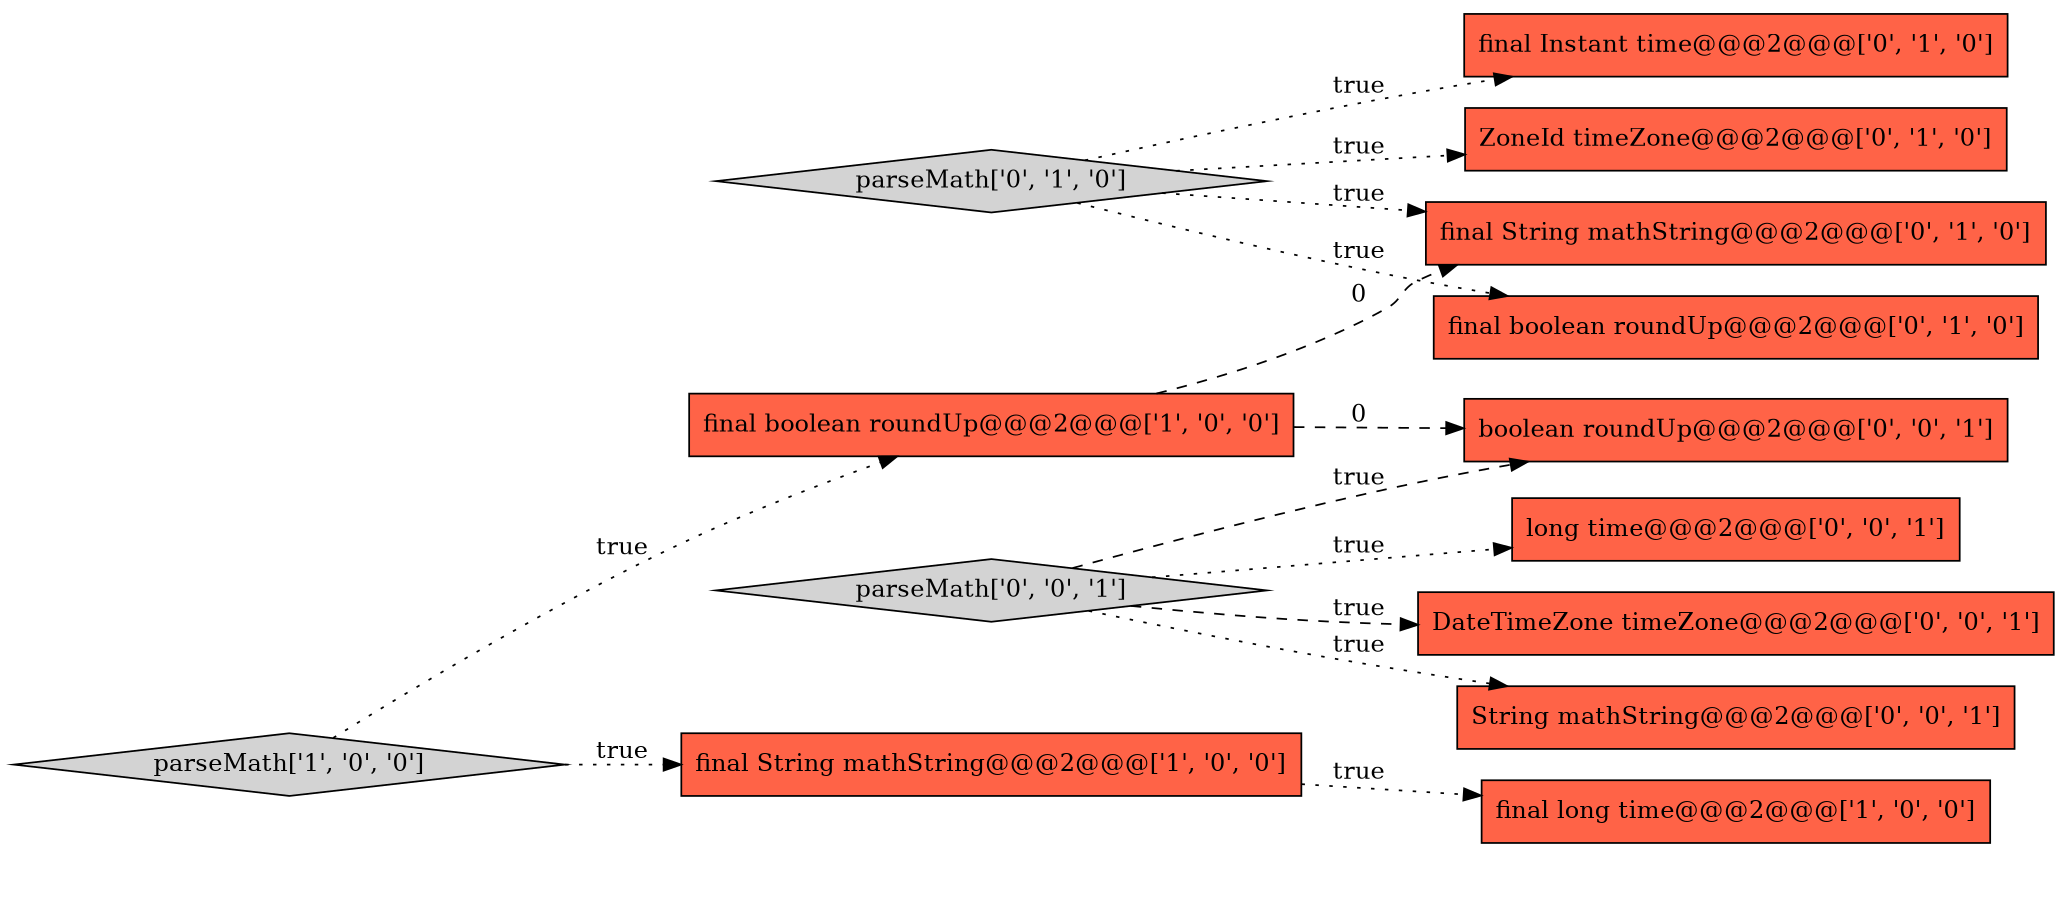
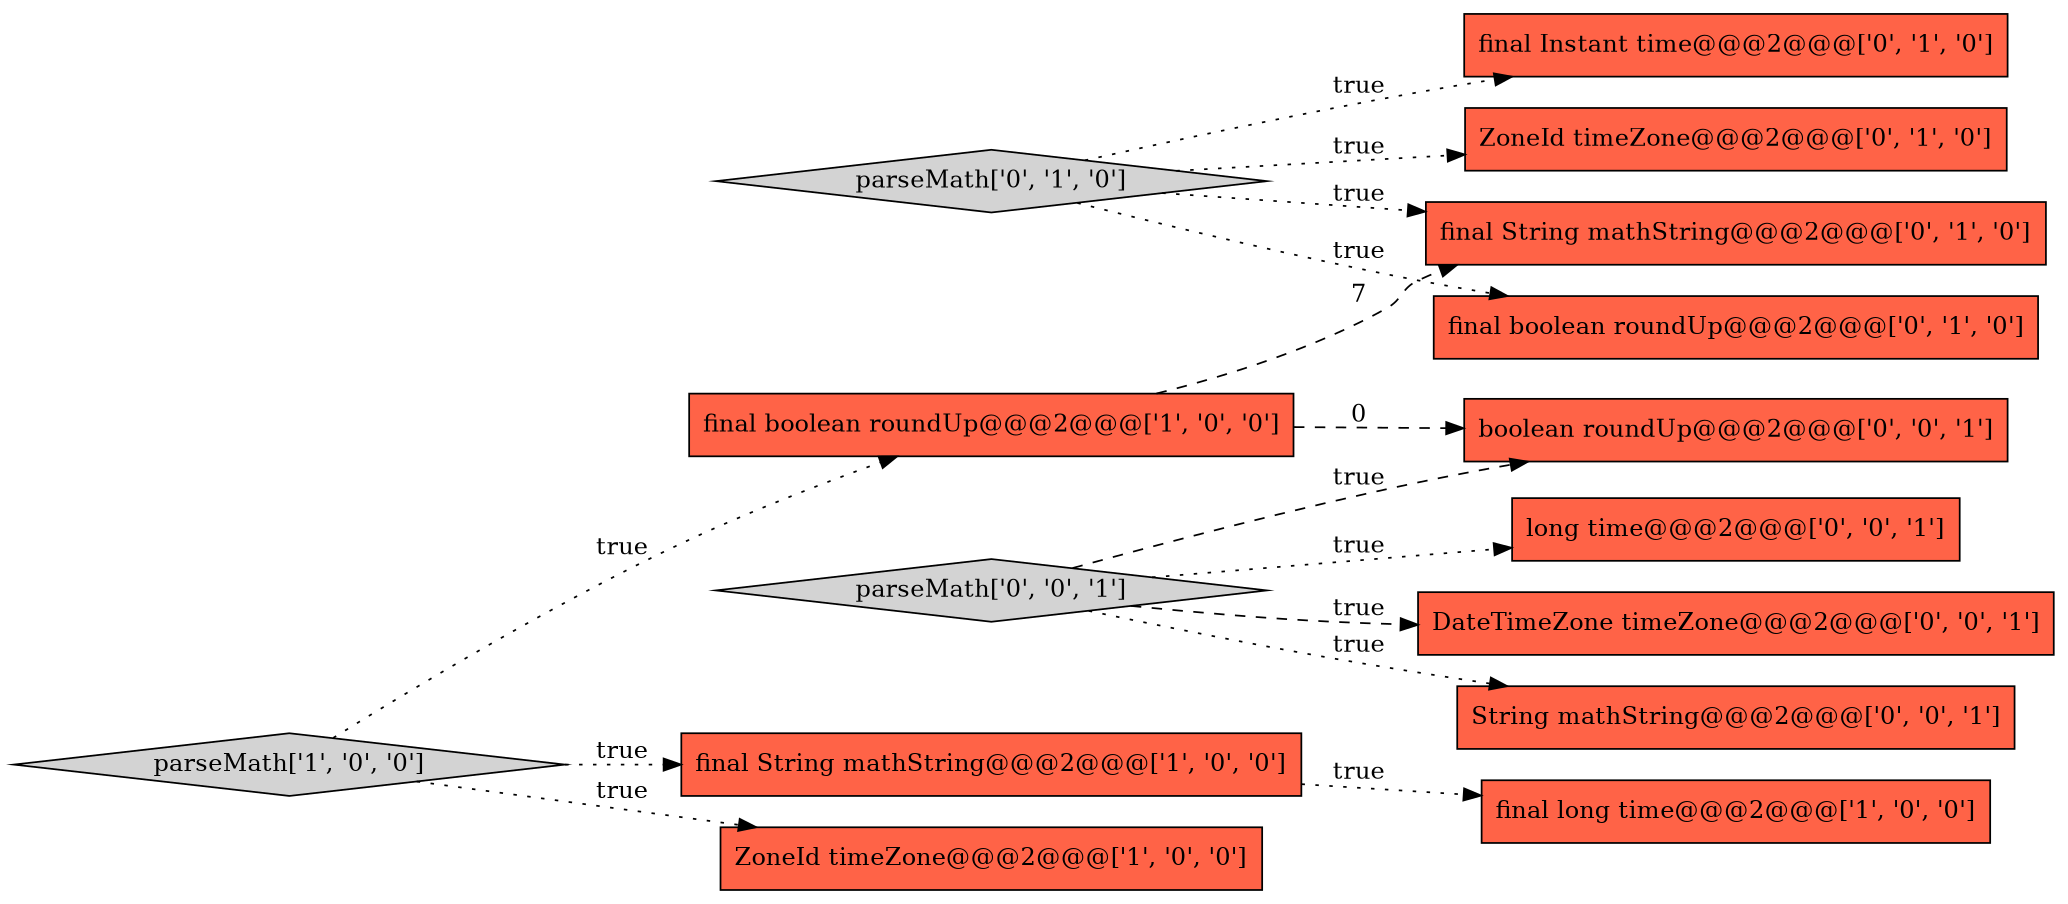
(1360, 295) -> (1360, 295)
none -> (991, 859)
